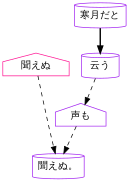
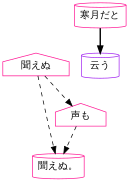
(100, 15) -> (100, 15)
(92, 88) -> (56, 88)
(81, 116) -> (81, 116)
(58, 166) -> (58, 166)
